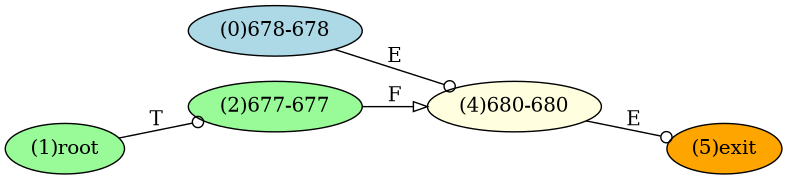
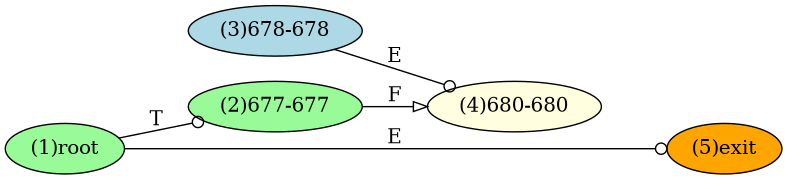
(275, 31) -> (275, 31)
(623, 128) -> (390, 149)
